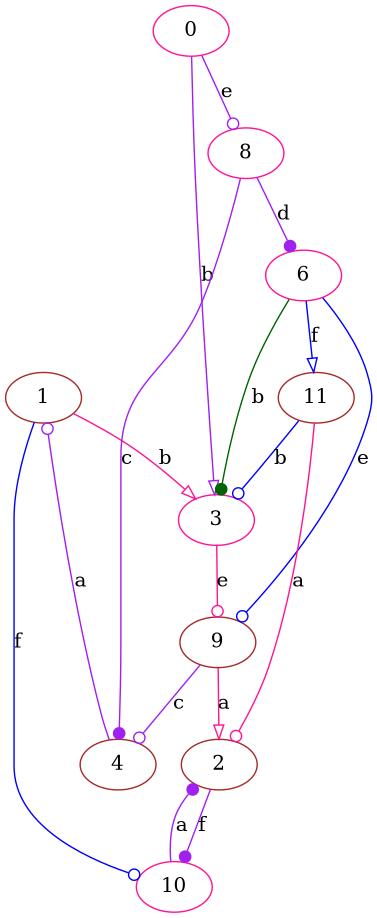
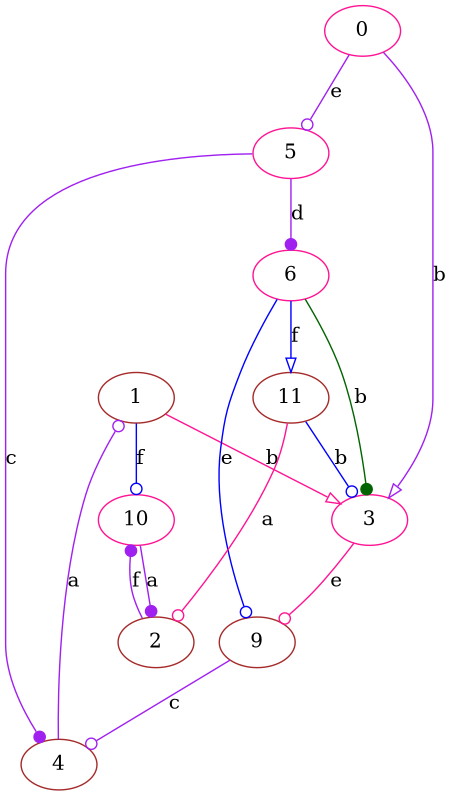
(246, 153) -> (291, 153)
(218, 696) -> none
